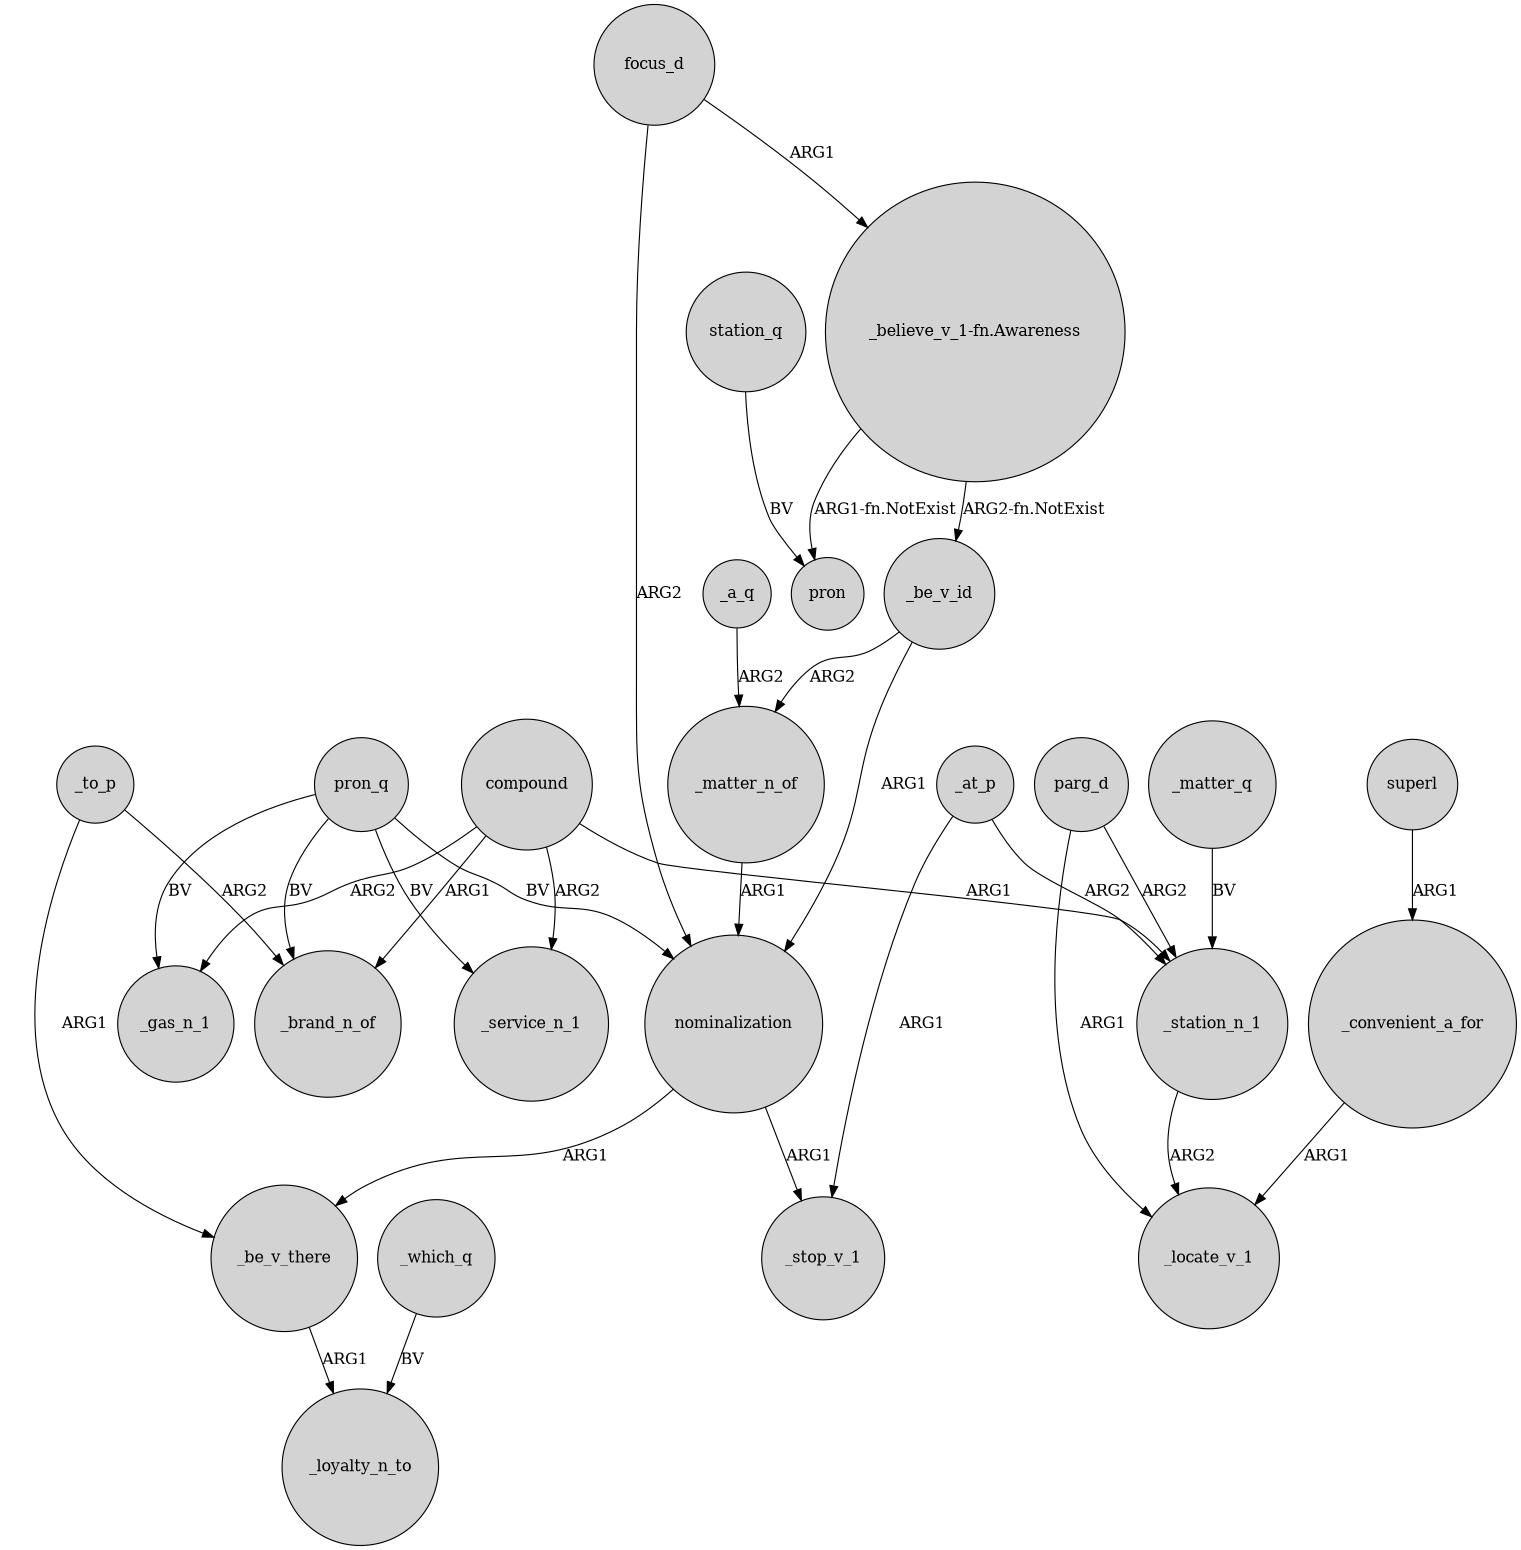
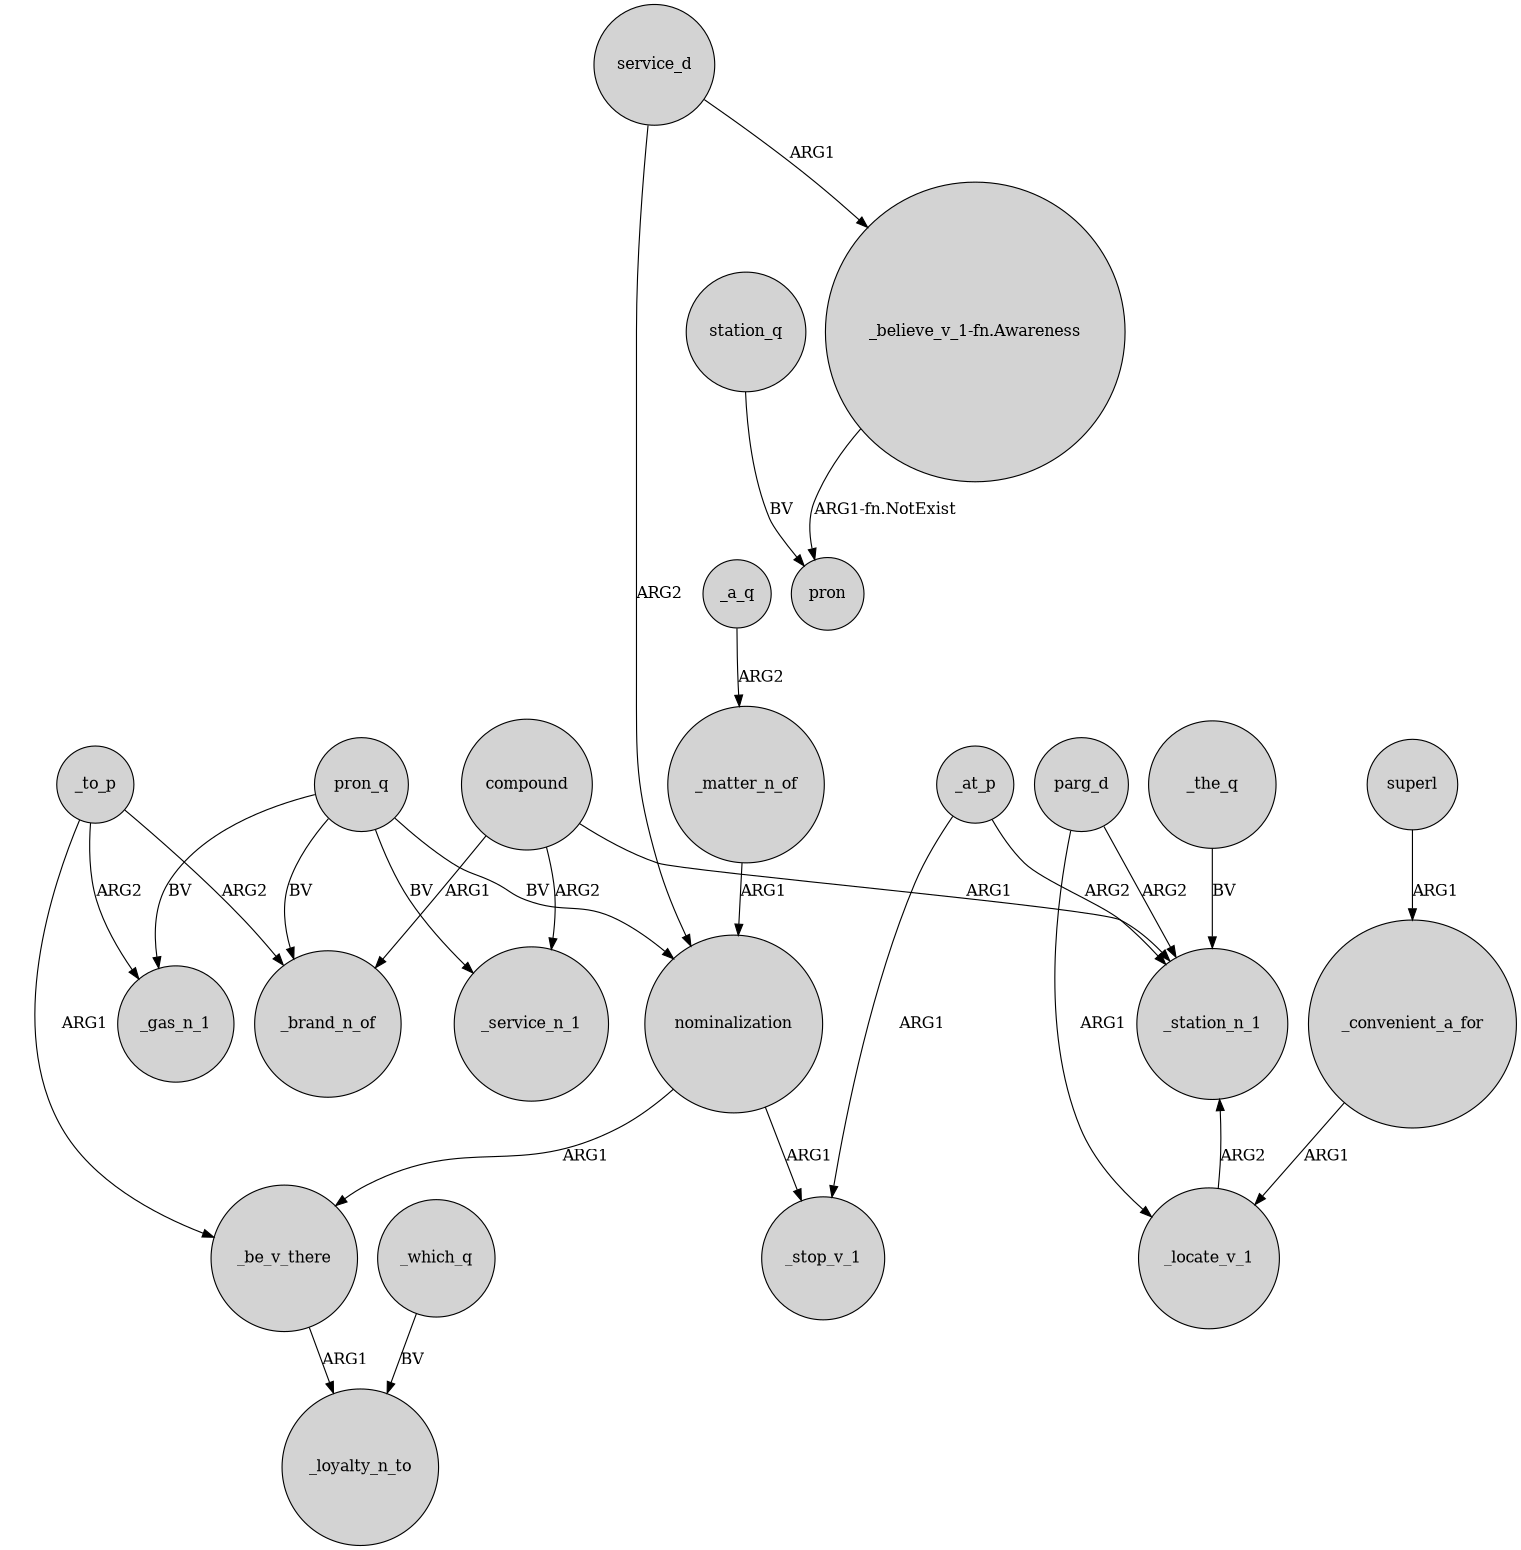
(654, 65) -> (654, 65)
(939, 594) -> none
(1212, 785) -> (1212, 785)
(337, 889) -> (97, 901)
(1168, 1138) -> (1221, 1150)
